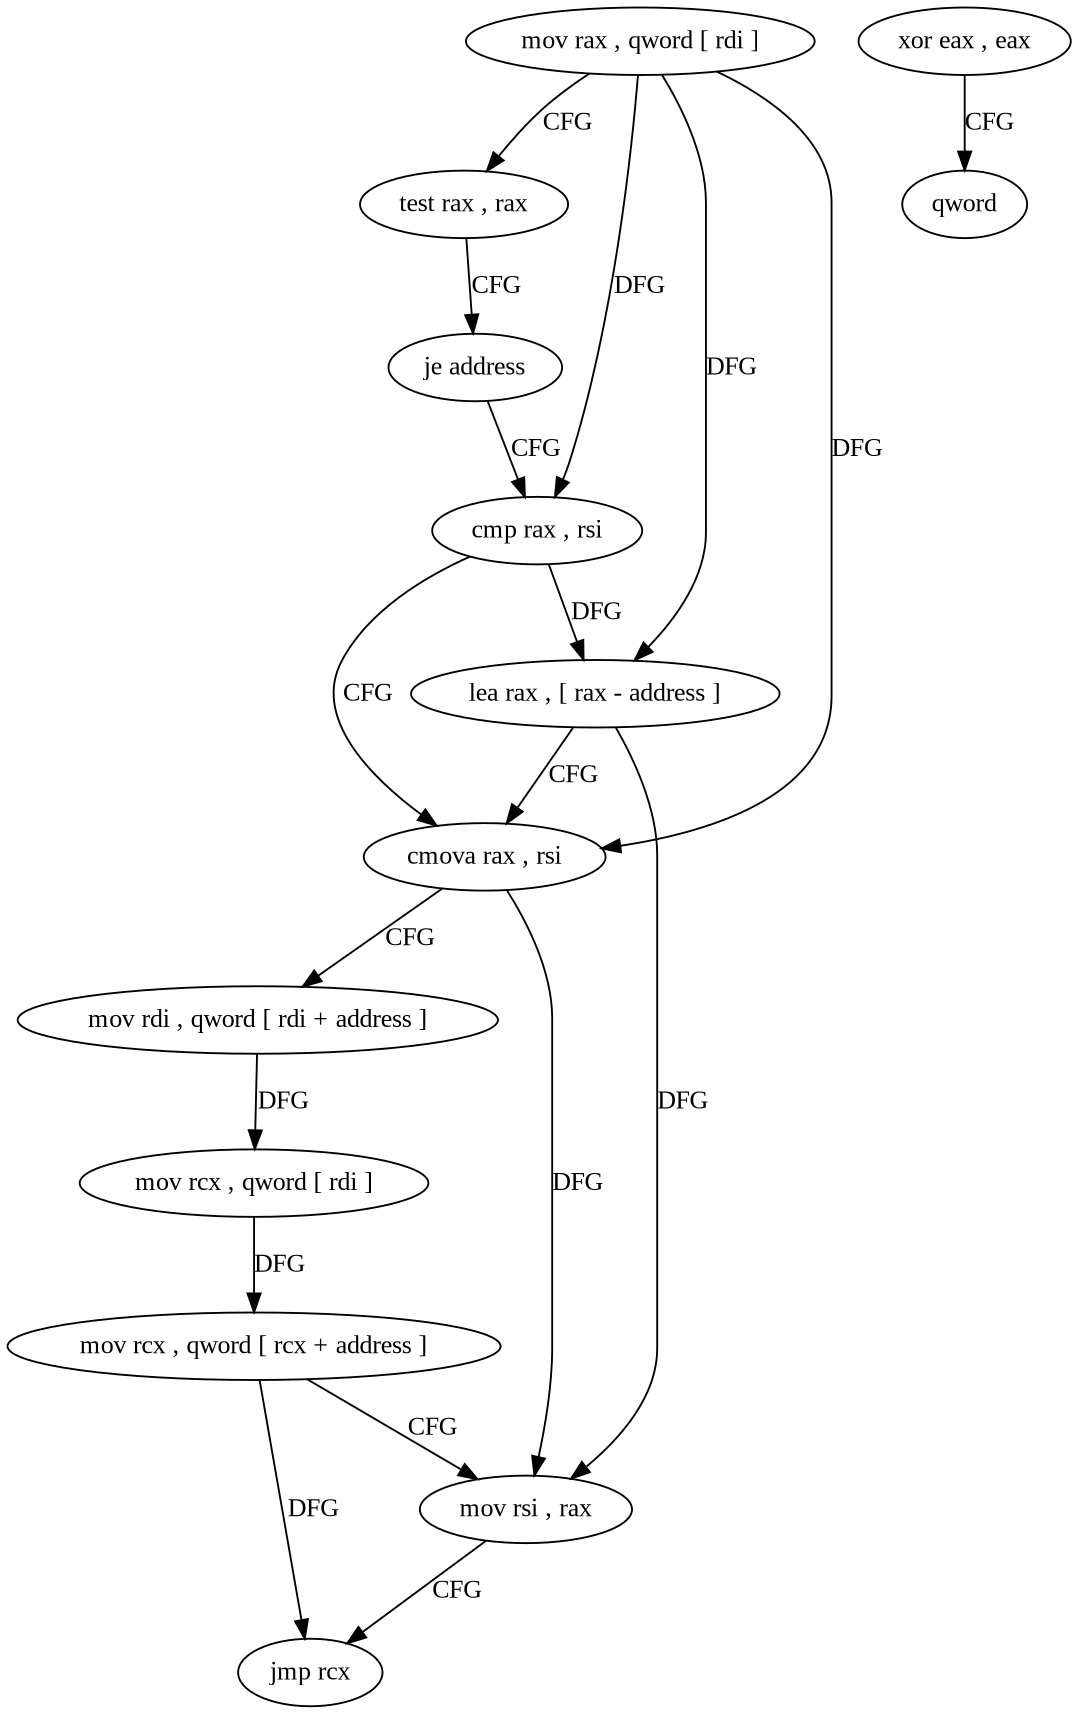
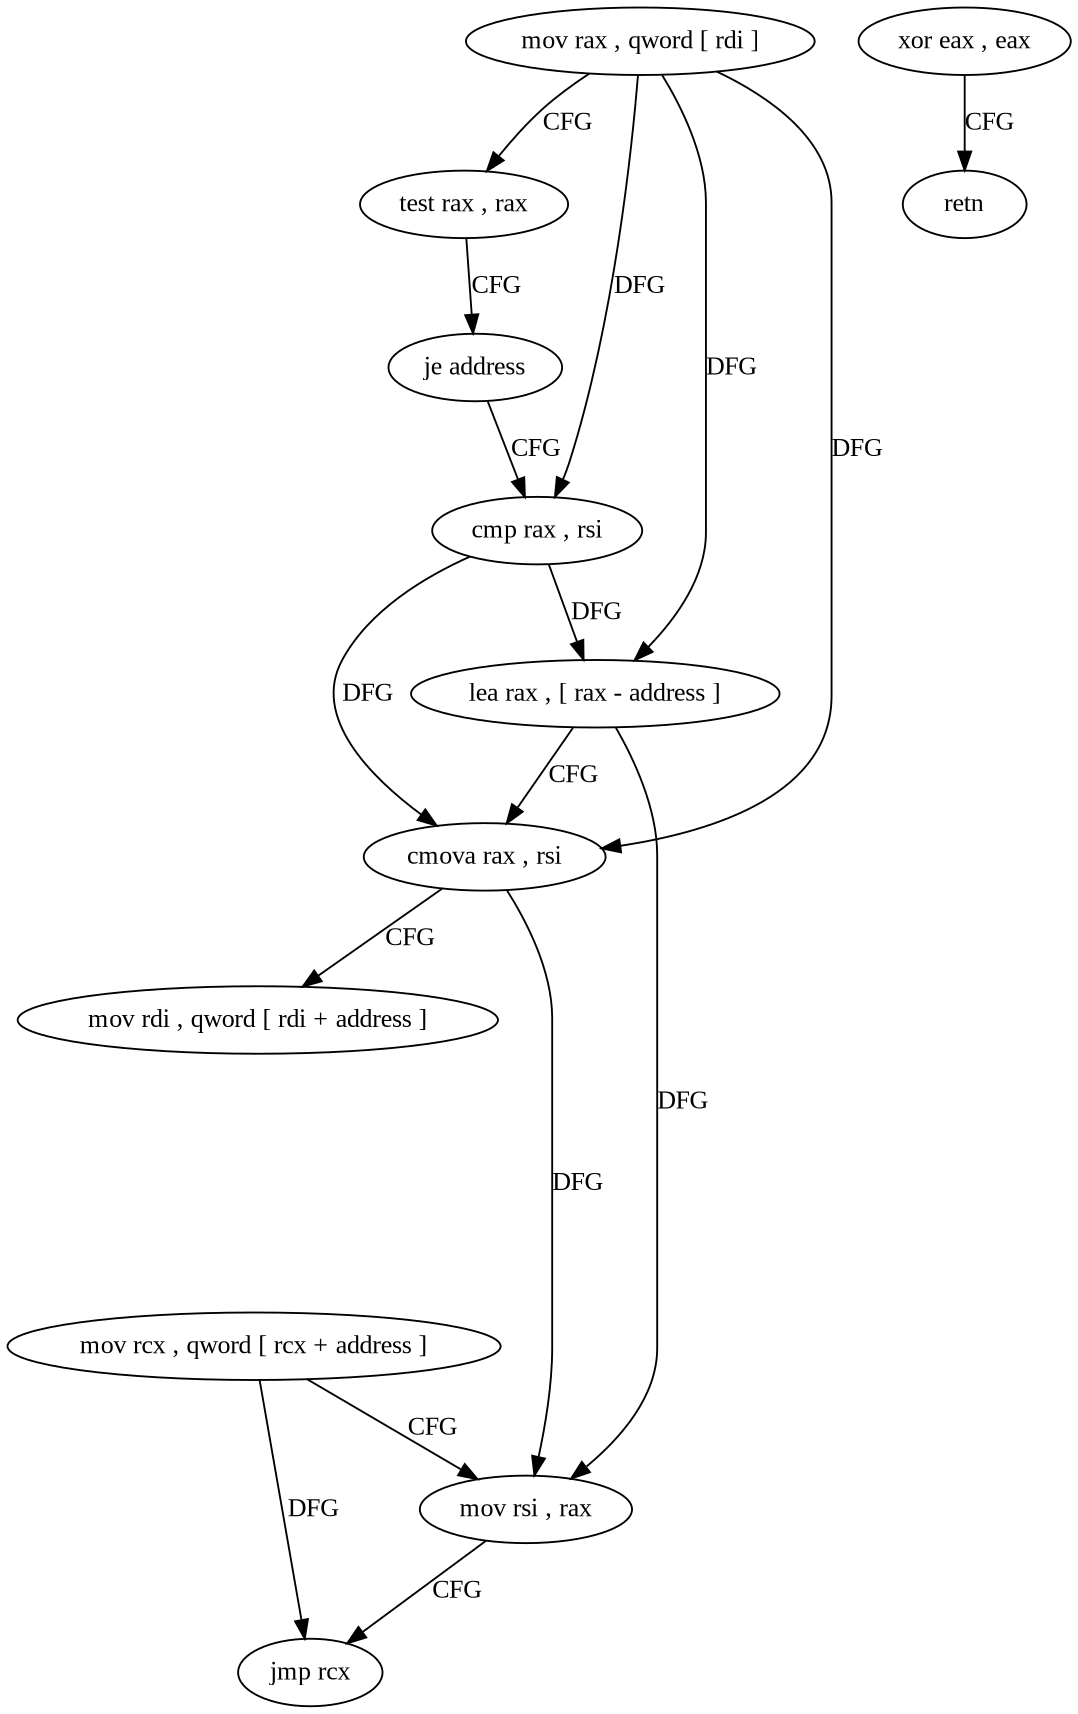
(965, 204) -> (965, 204)
(368, 694) -> (368, 694)
(254, 1183) -> none
